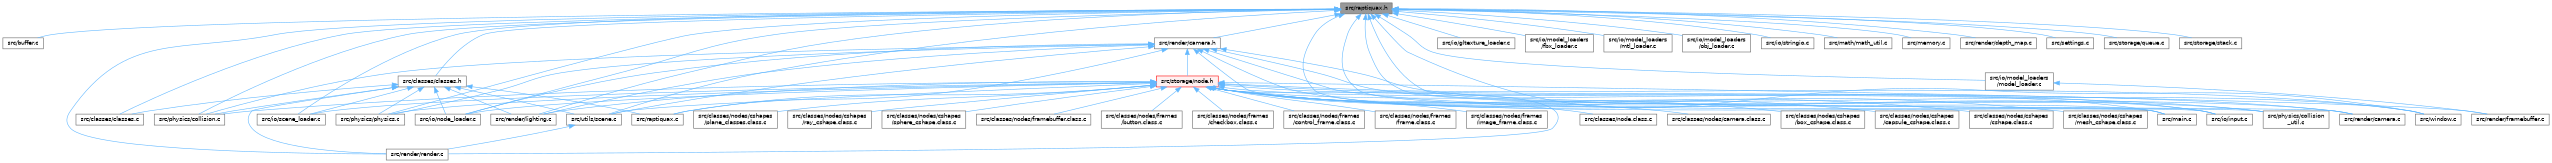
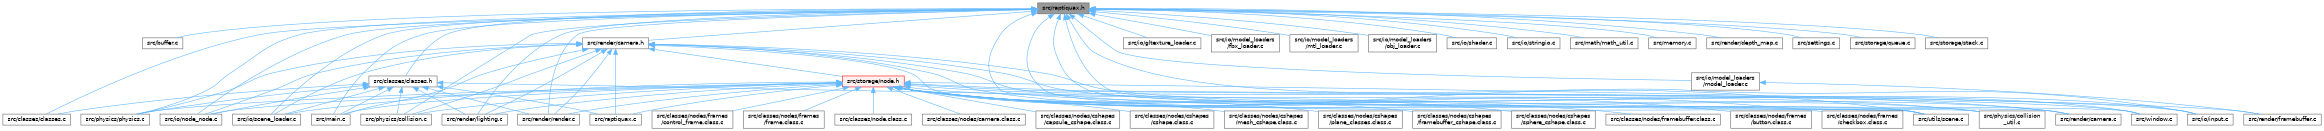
none -> (1472, 43)
none -> (428, 59)
none -> (364, 102)
(448, 120) -> (191, 120)
(830, 120) -> (1457, 120)
(1507, 120) -> none
(1823, 120) -> none
(509, 139) -> (587, 81)
